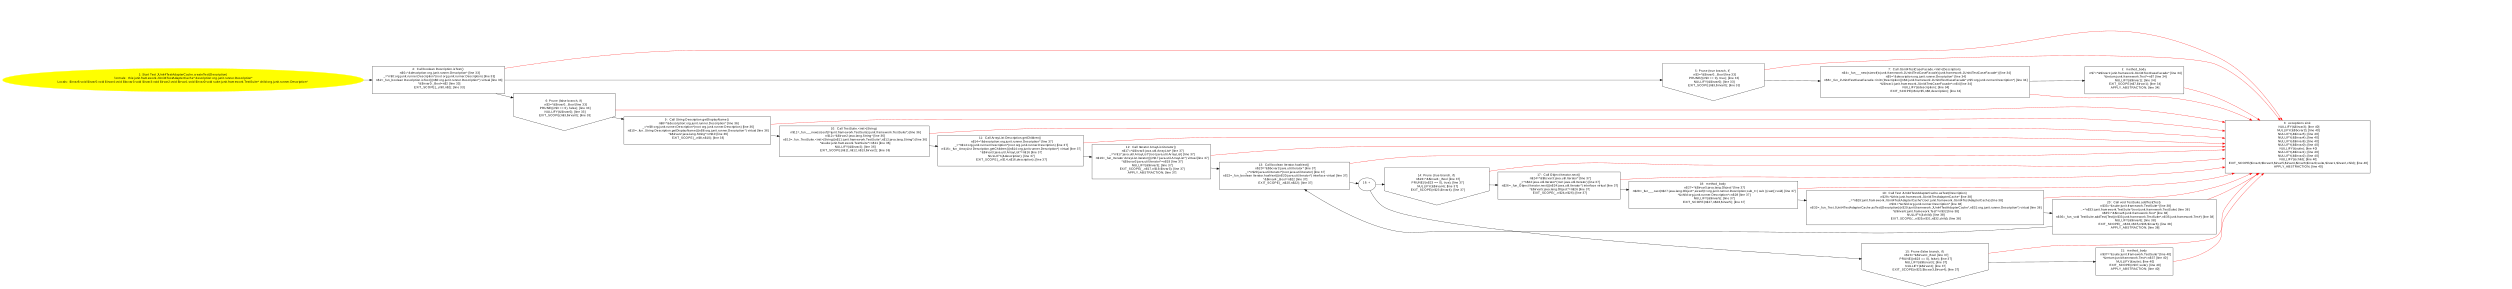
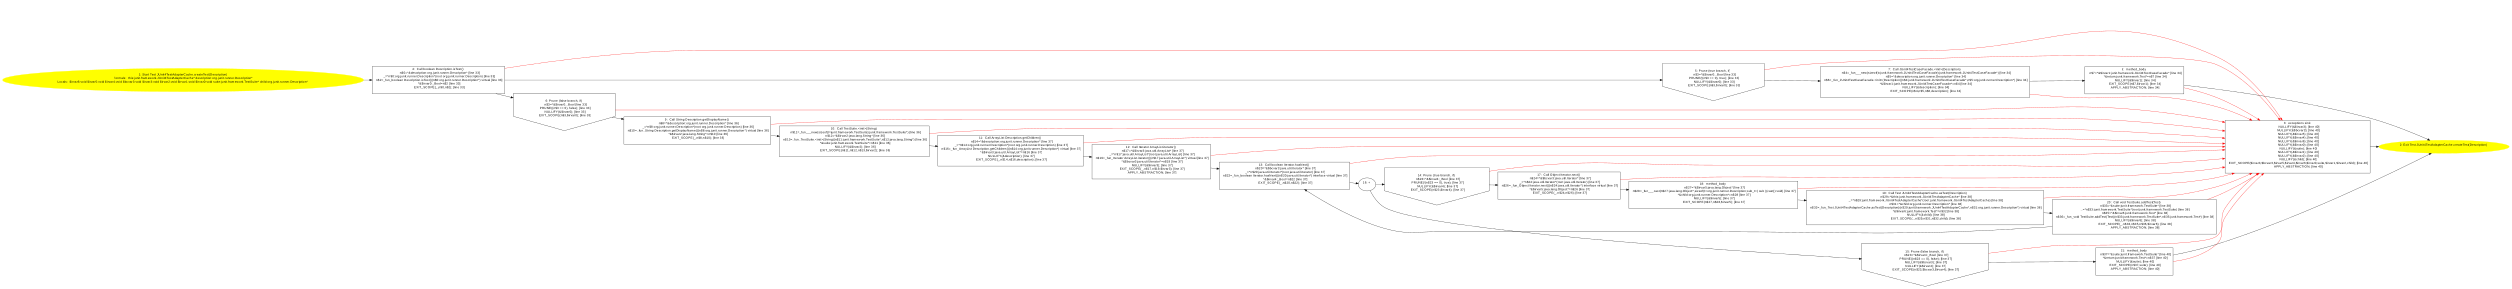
none -> (2444, 147)
